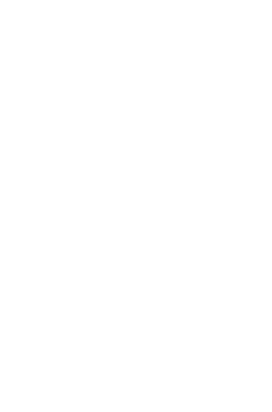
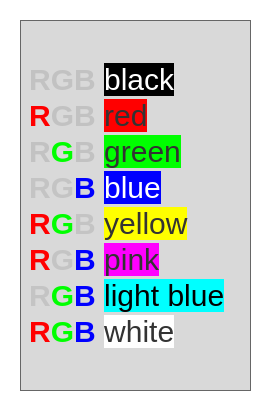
none -> (136, 206)
